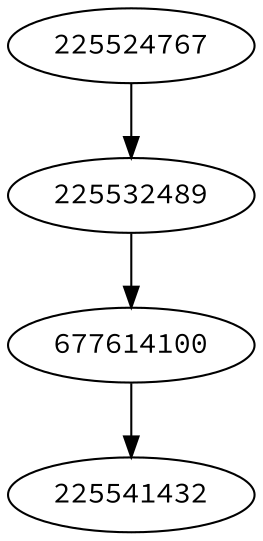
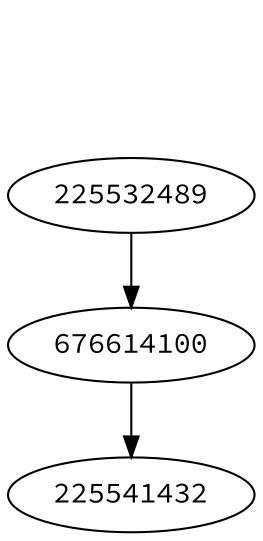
(131, 46) -> none
(131, 345) -> (131, 345)
